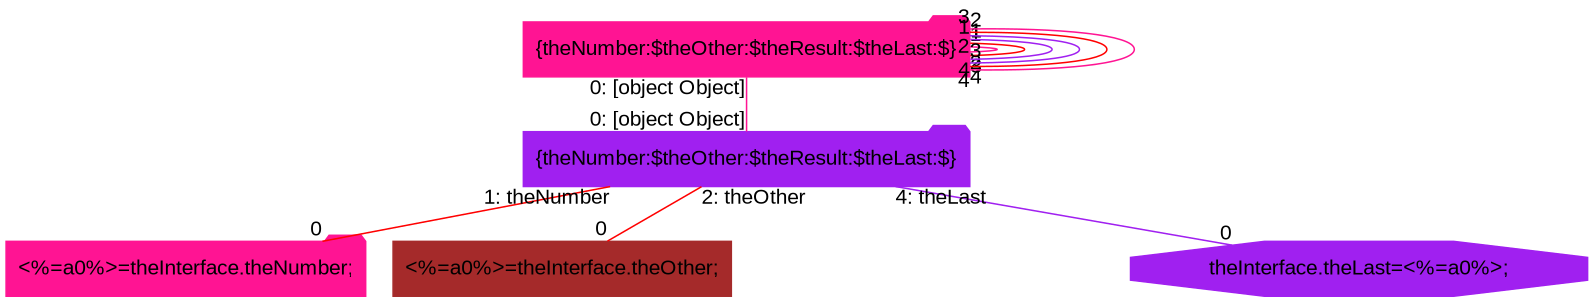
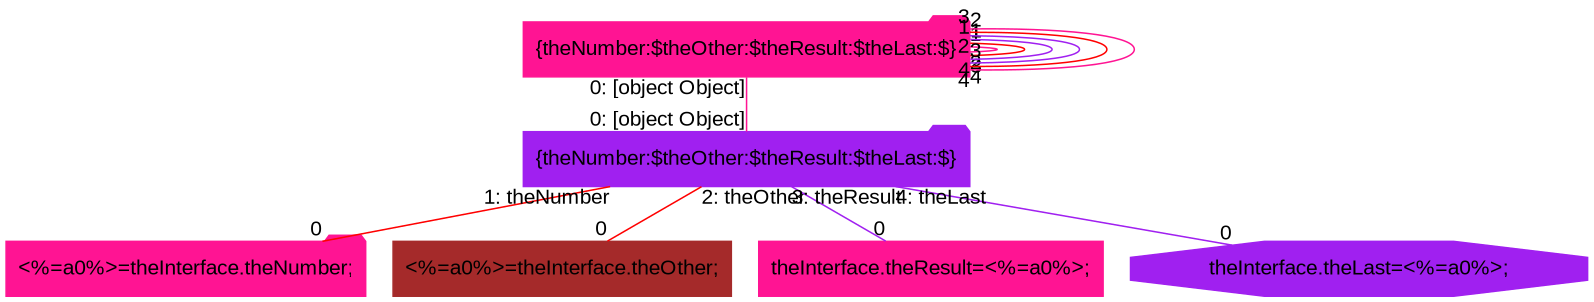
none -> (931, 269)
